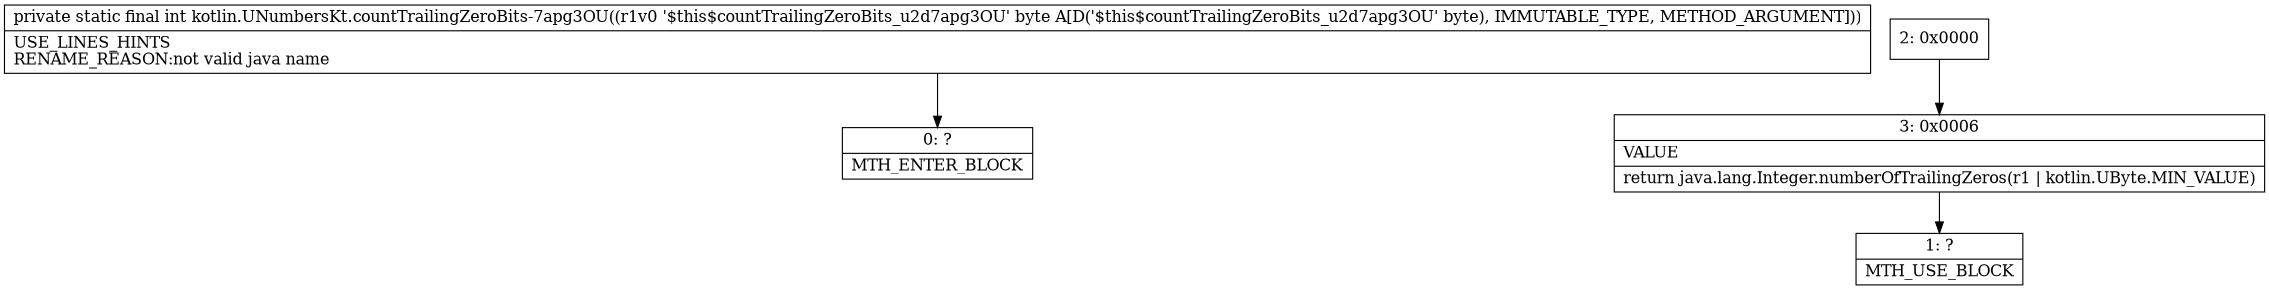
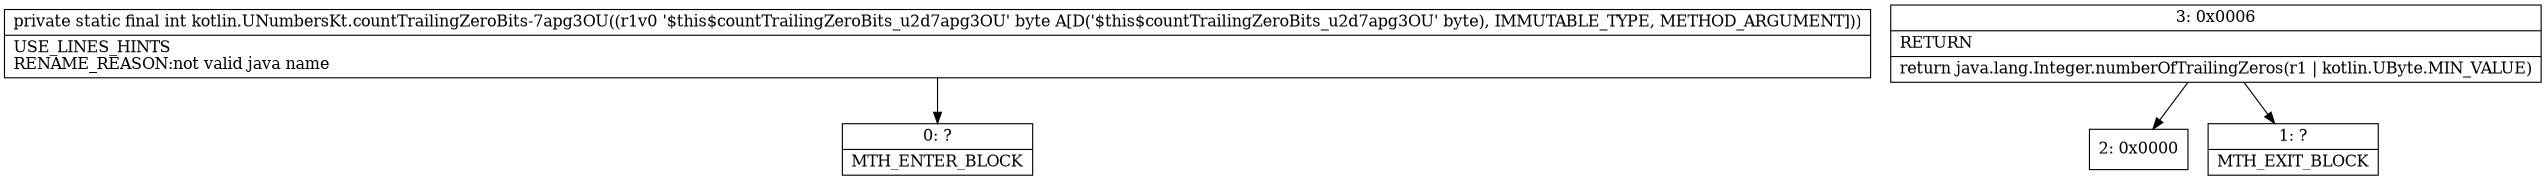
(1939, 81) -> (2174, 101)
(1651, 153) -> (1936, 43)
(1939, 271) -> (2293, 162)
